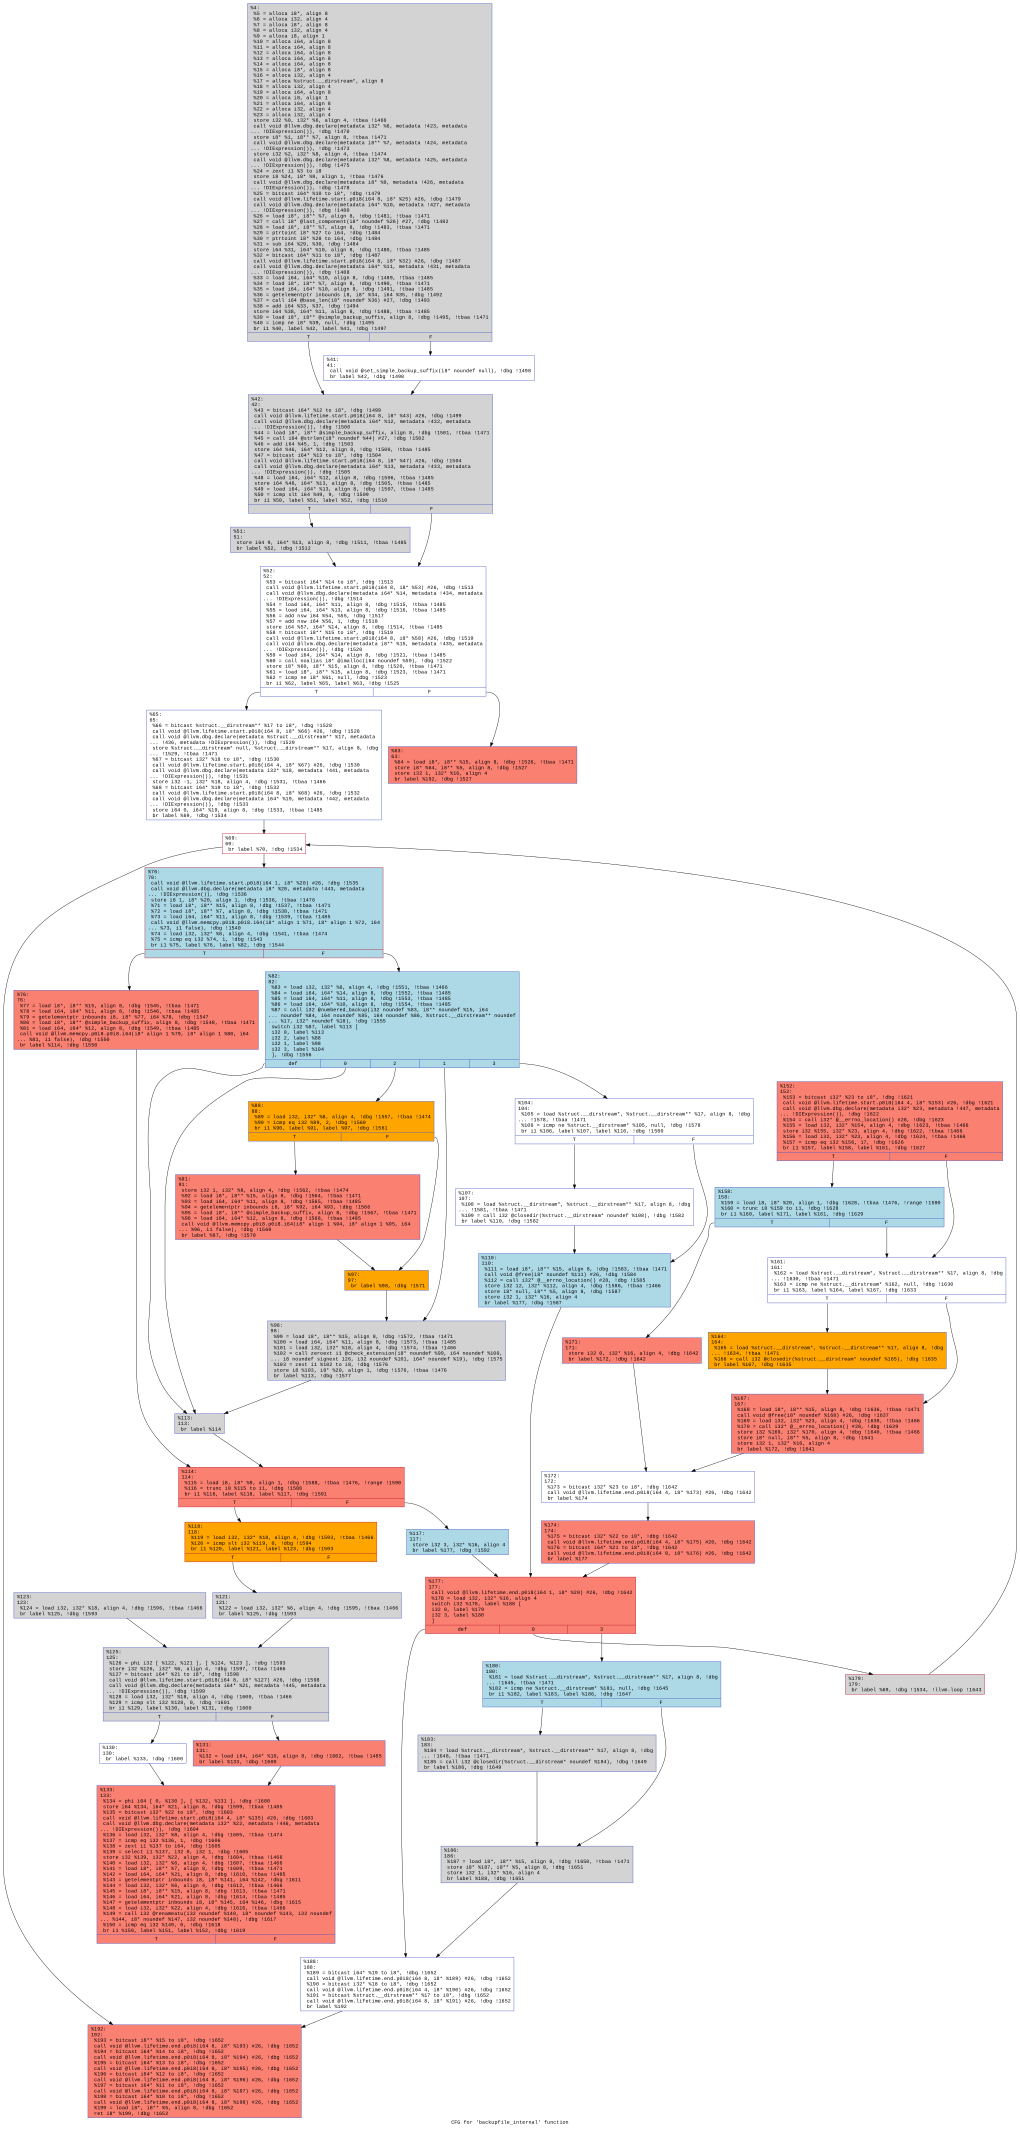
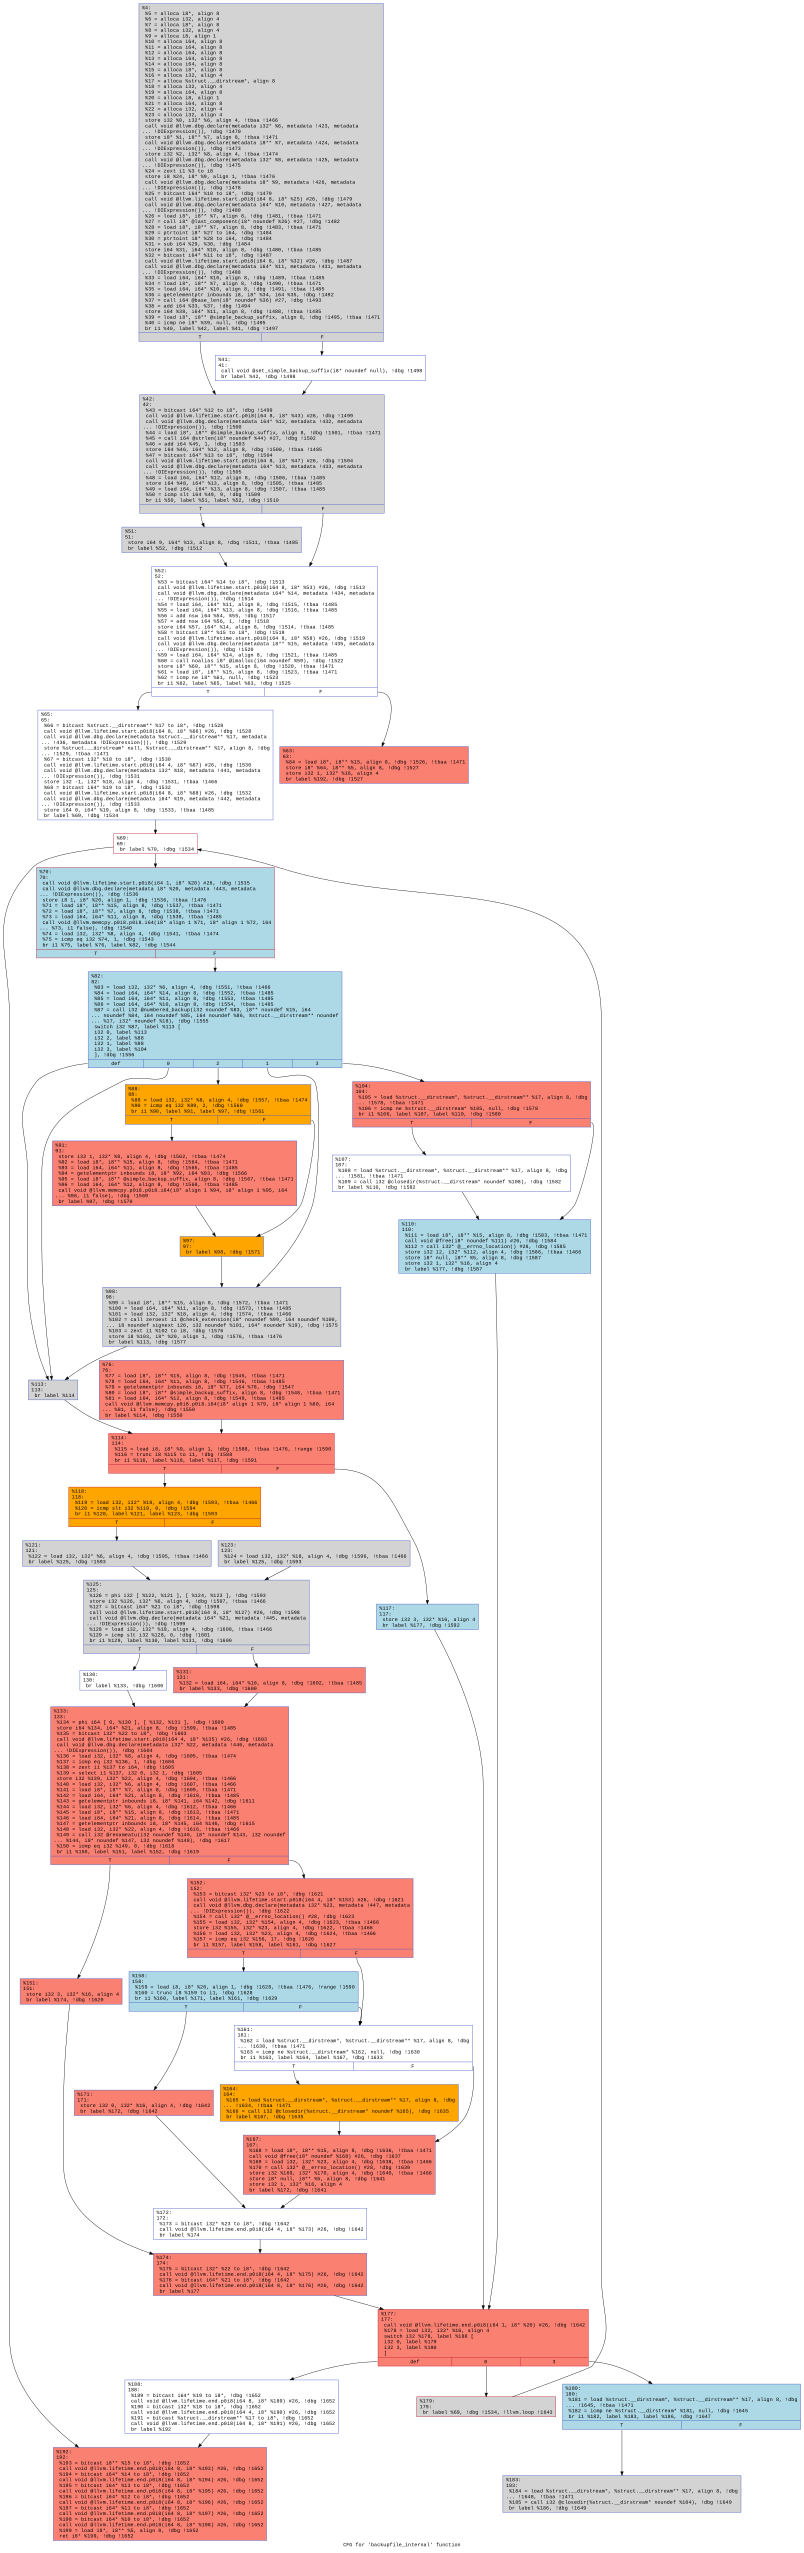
(130, 966) -> none
(634, 1121) -> (472, 1104)
(537, 1864) -> none
none -> (299, 1865)
none -> (71, 1991)
